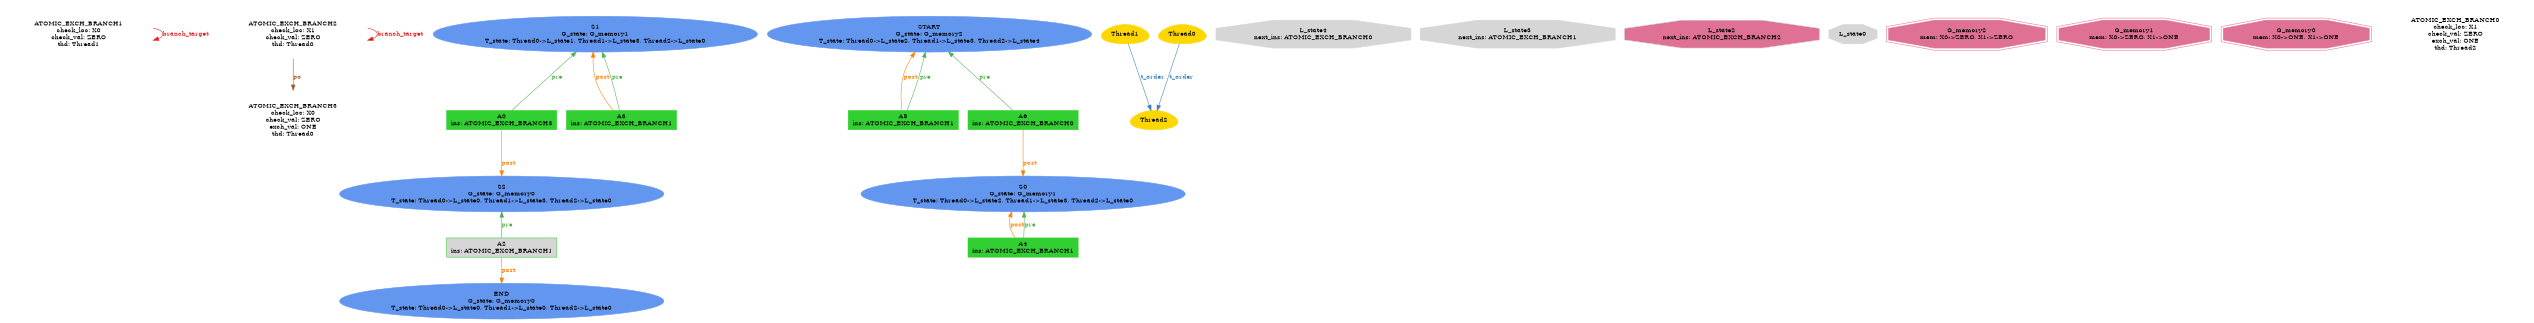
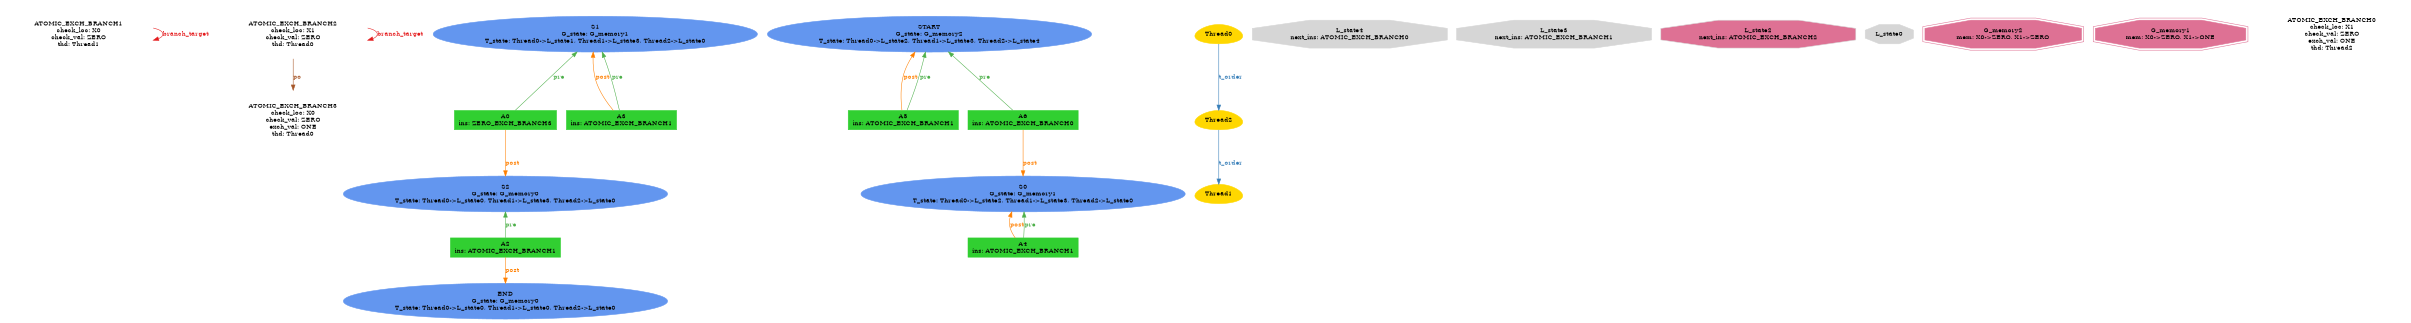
(2296, 34) -> none
(1139, 75) -> (1219, 154)
(502, 120) -> (505, 120)
(502, 248) -> (505, 248)
